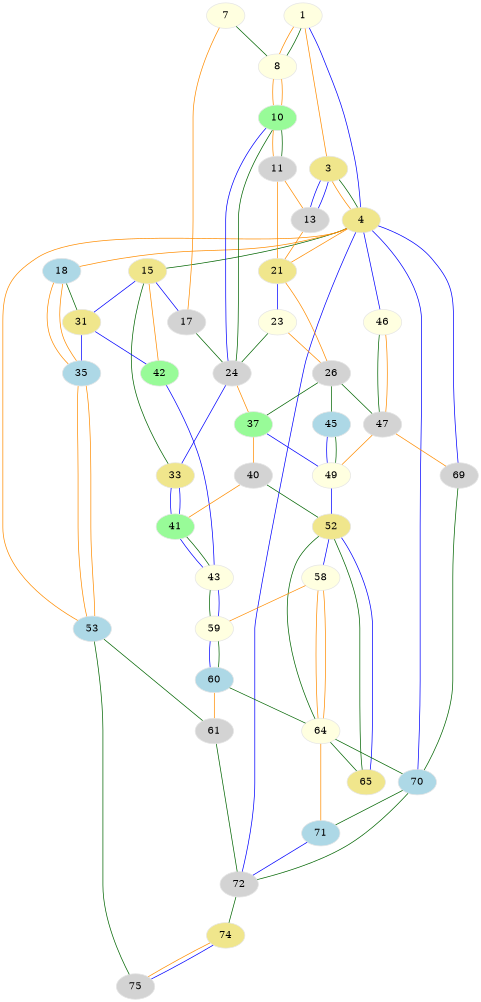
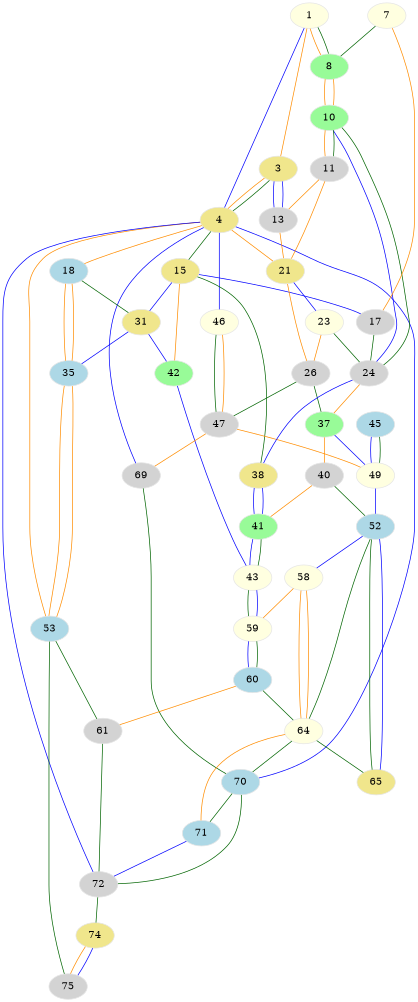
(278, 67) -> (329, 67)
(331, 399) -> none
(175, 476) -> (258, 476)
(331, 527) -> (375, 527)
